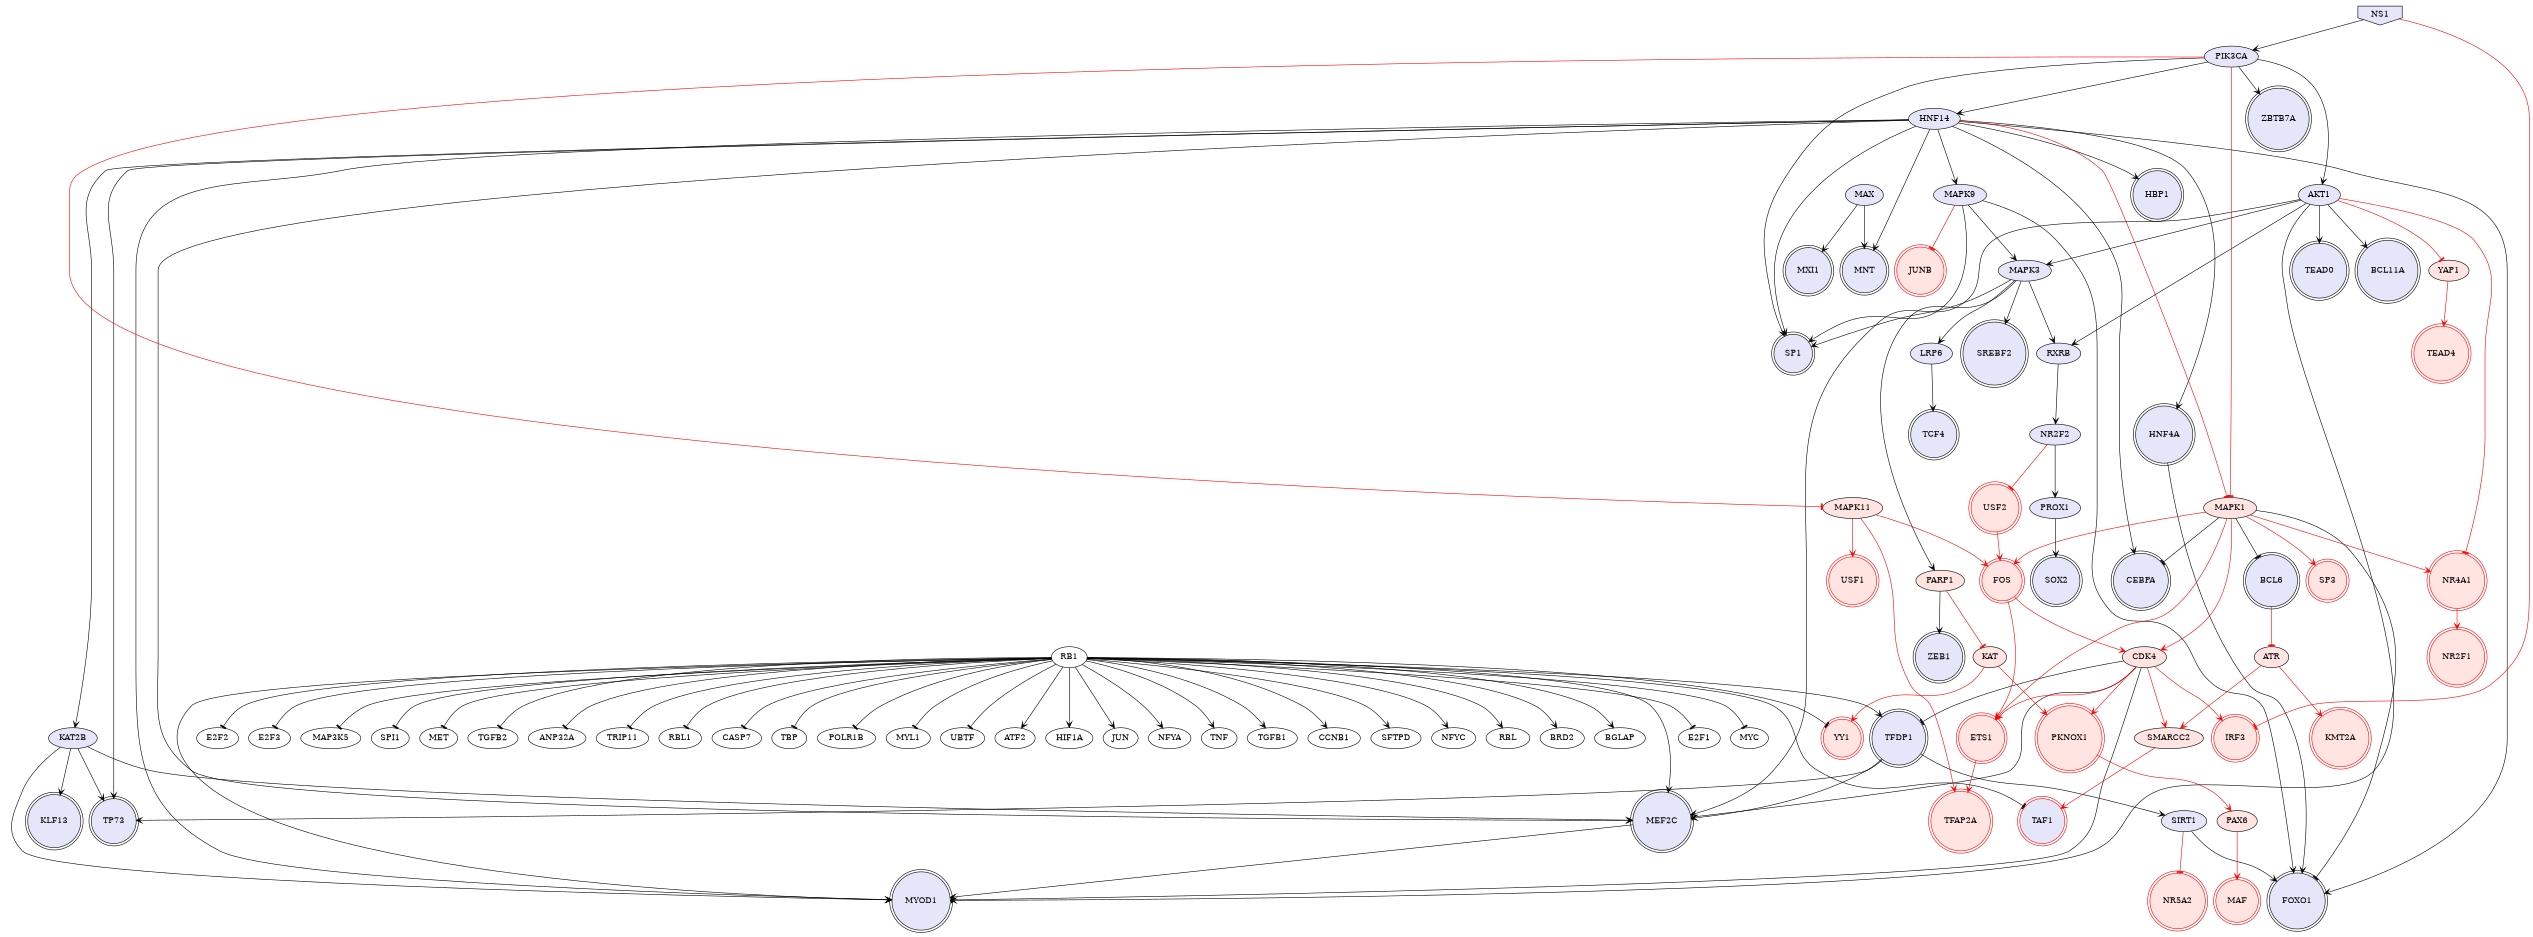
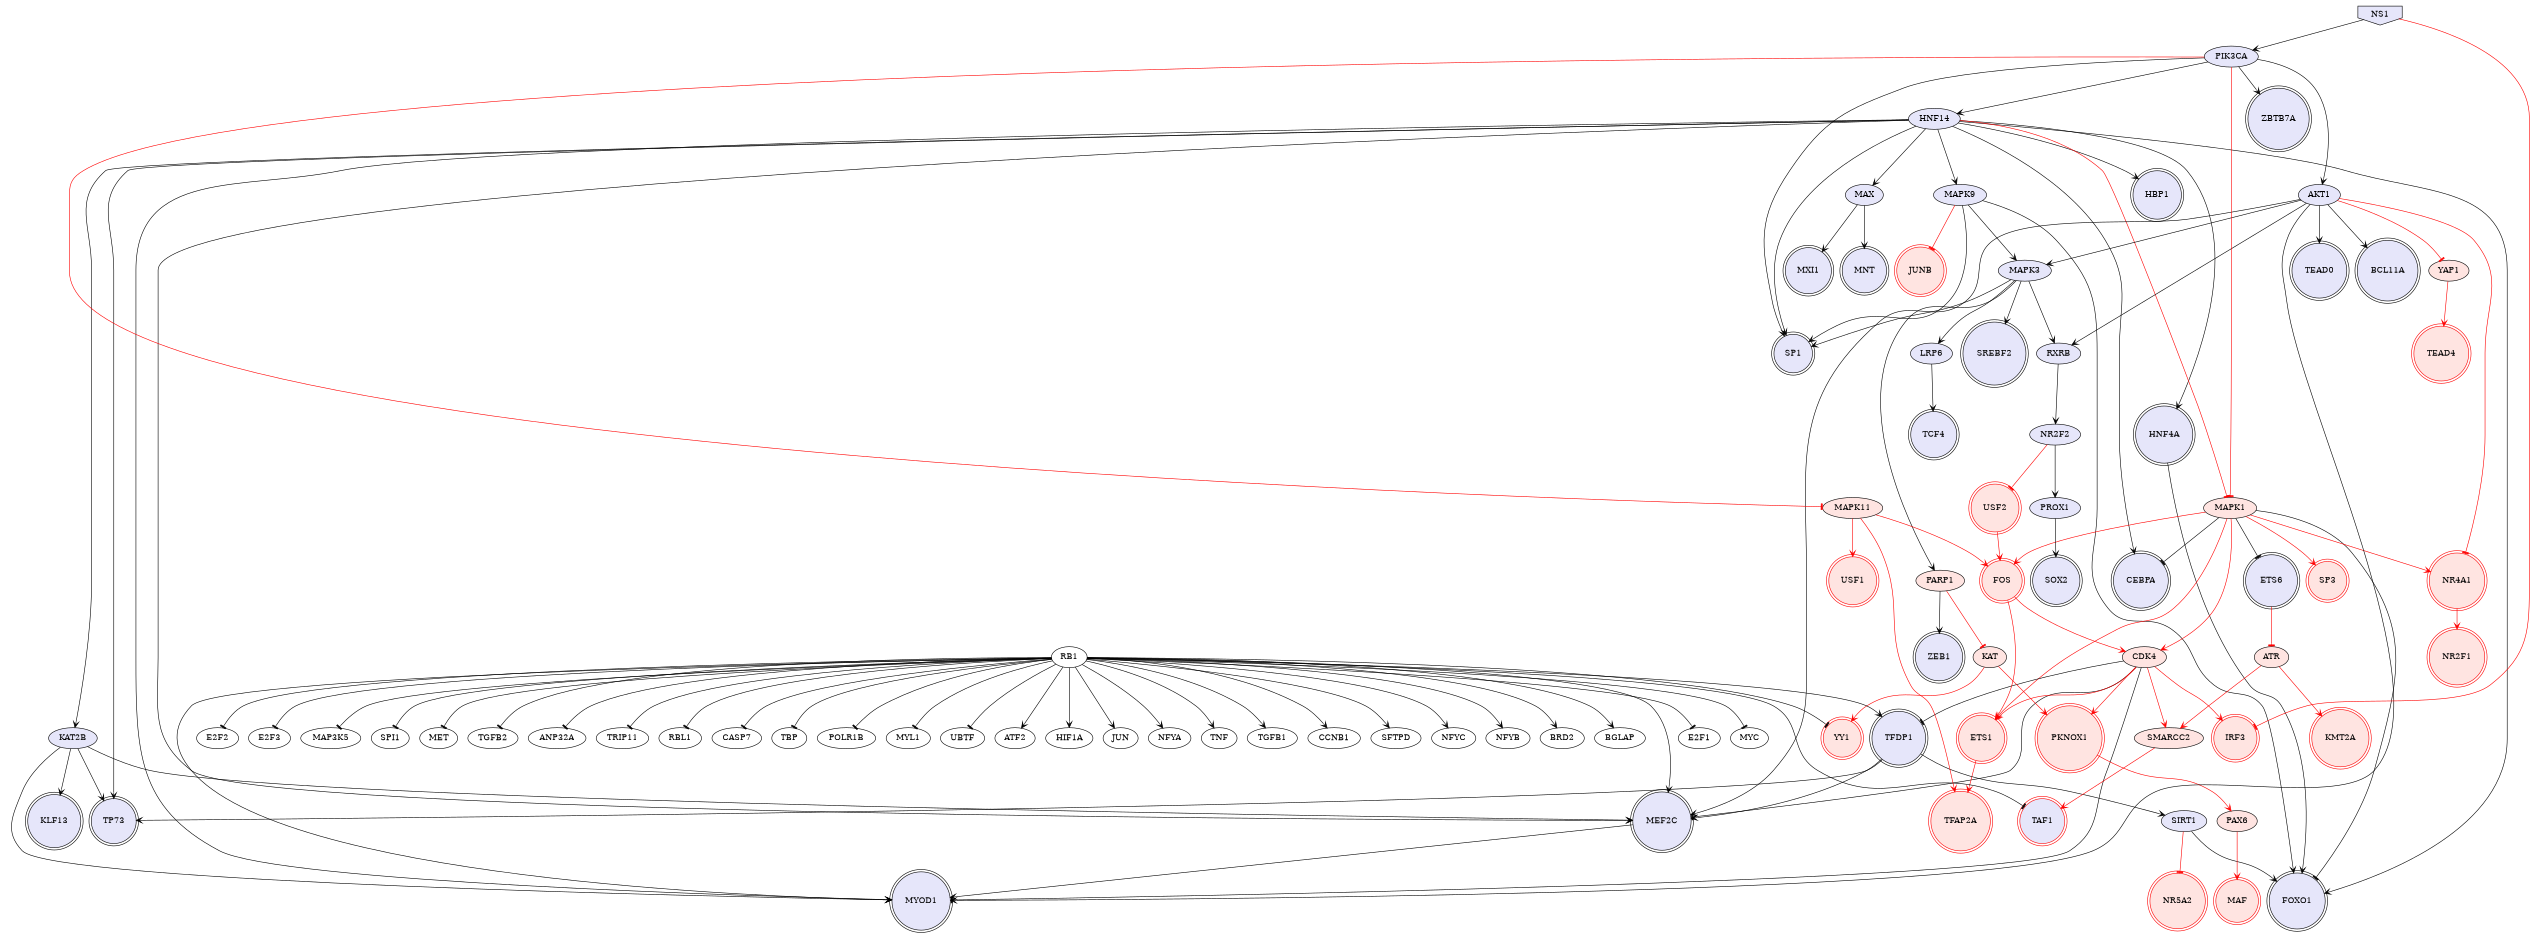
(1903, 187) -> (1901, 155)
(2272, 581) -> (2272, 581)
(1508, 738) -> (1508, 738)
